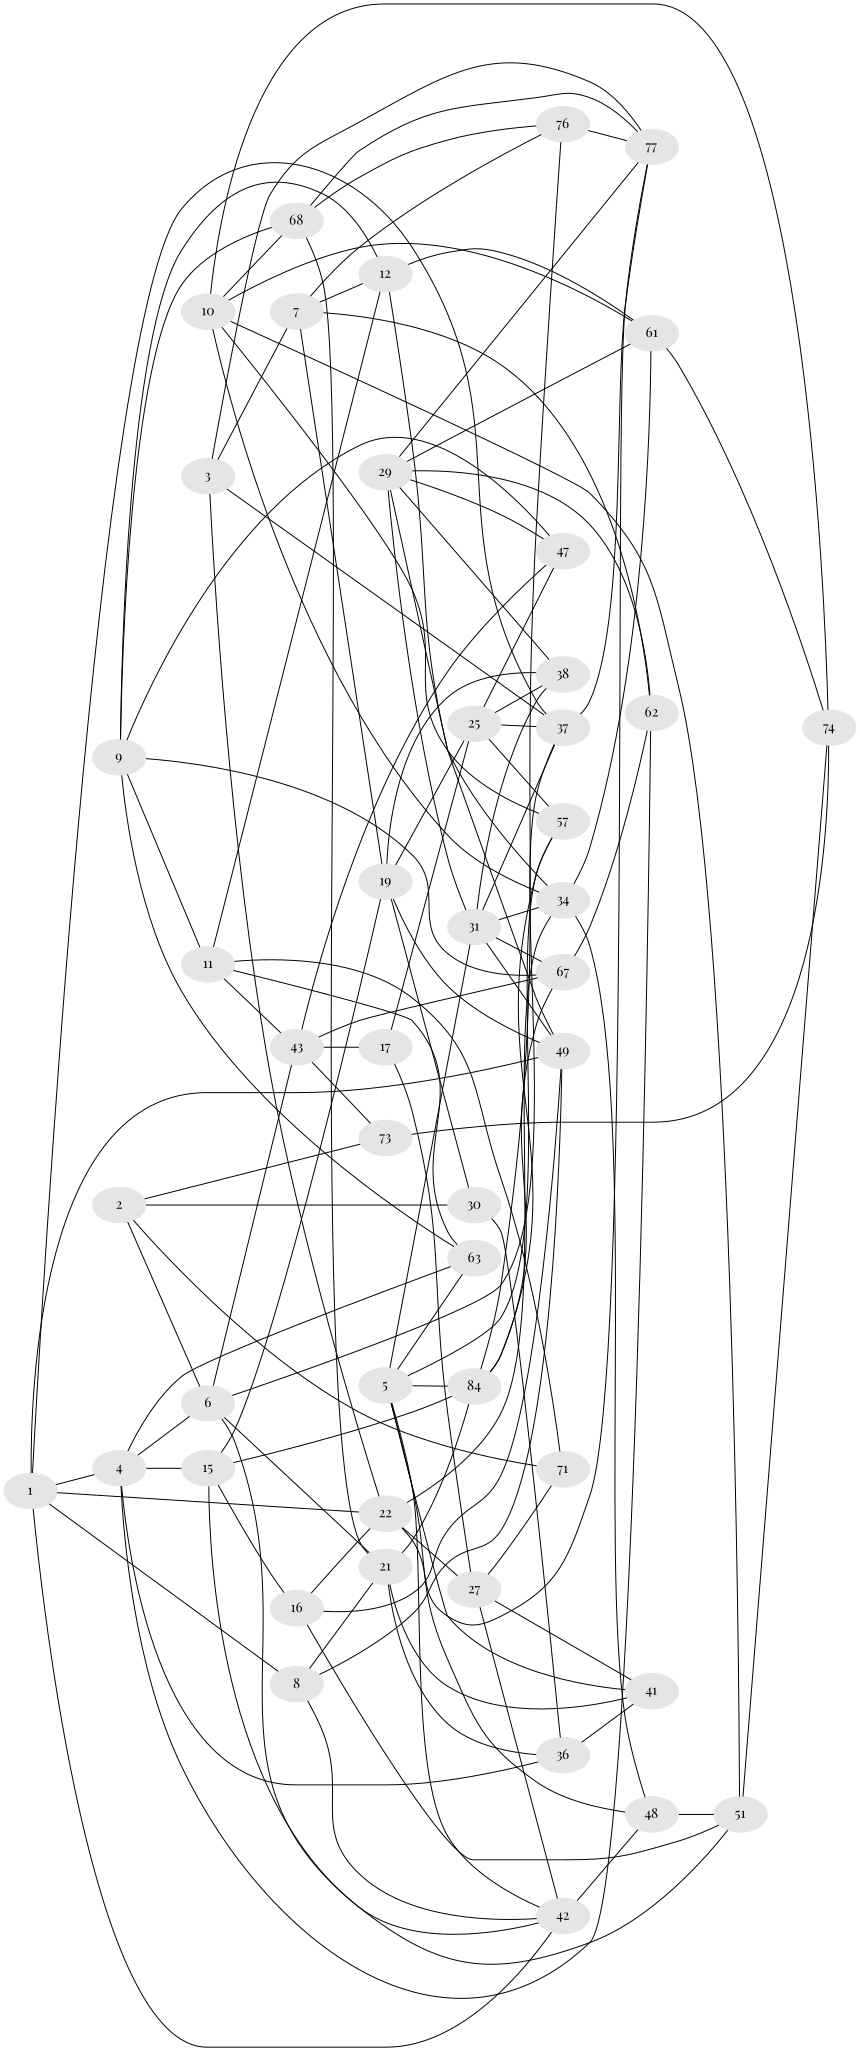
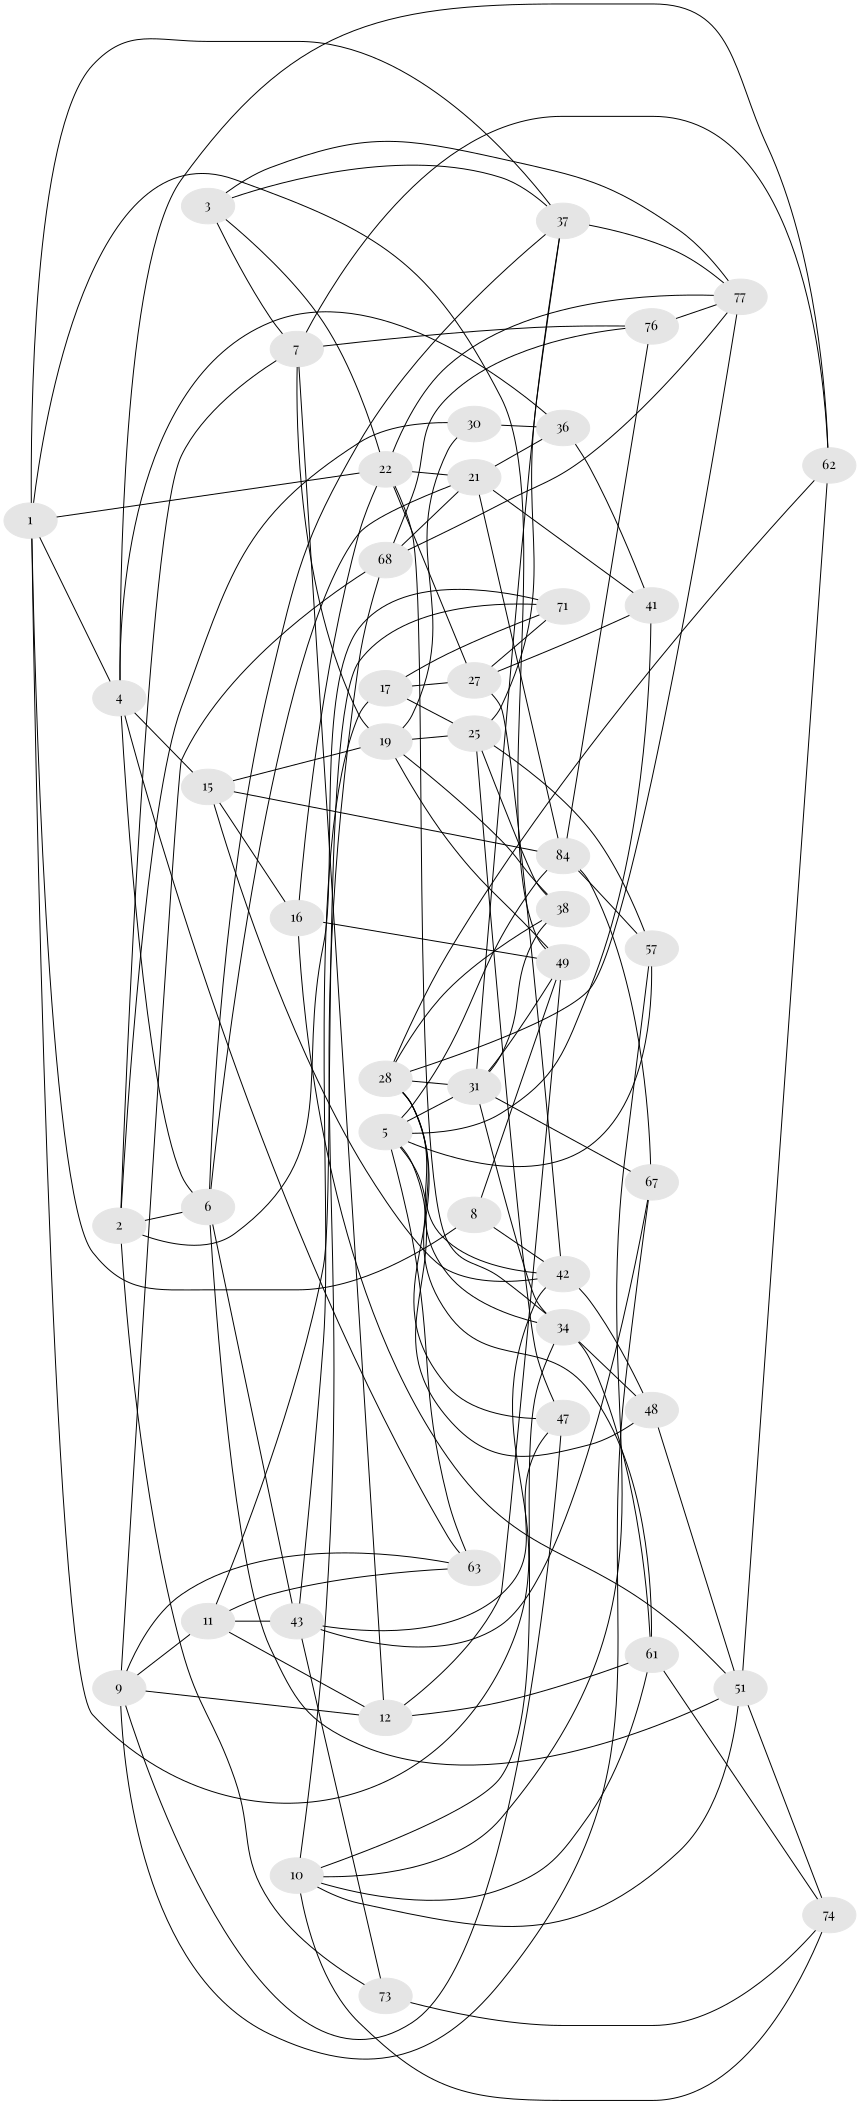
(386, 472) -> (386, 1079)
none -> (471, 643)
none -> (145, 740)
(613, 863) -> (785, 1077)
(341, 1626) -> (430, 473)
